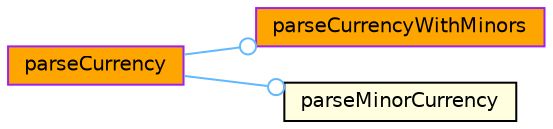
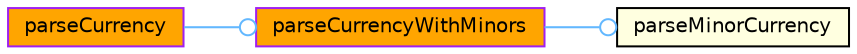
(226, 81) -> (572, 27)
